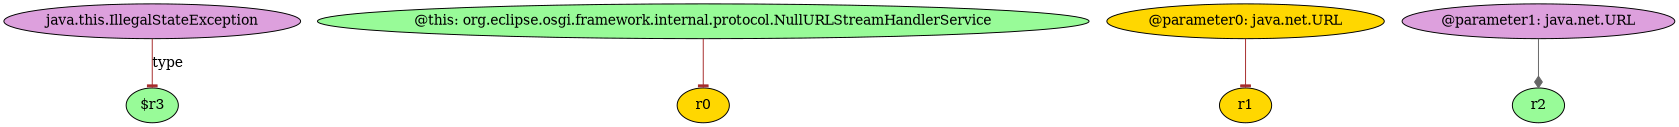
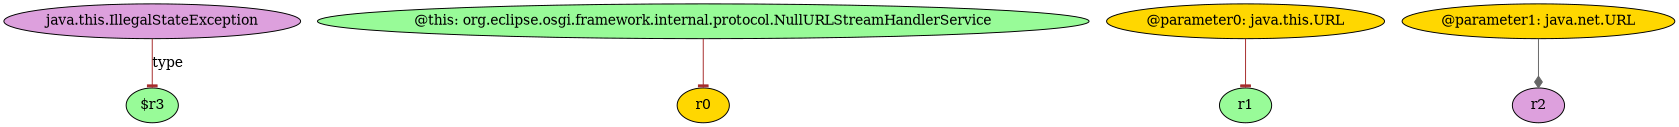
(1246, 21) -> (1246, 21)
(1538, 21) -> (1538, 21)
(1246, 105) -> (1246, 105)
(1538, 105) -> (1538, 105)
